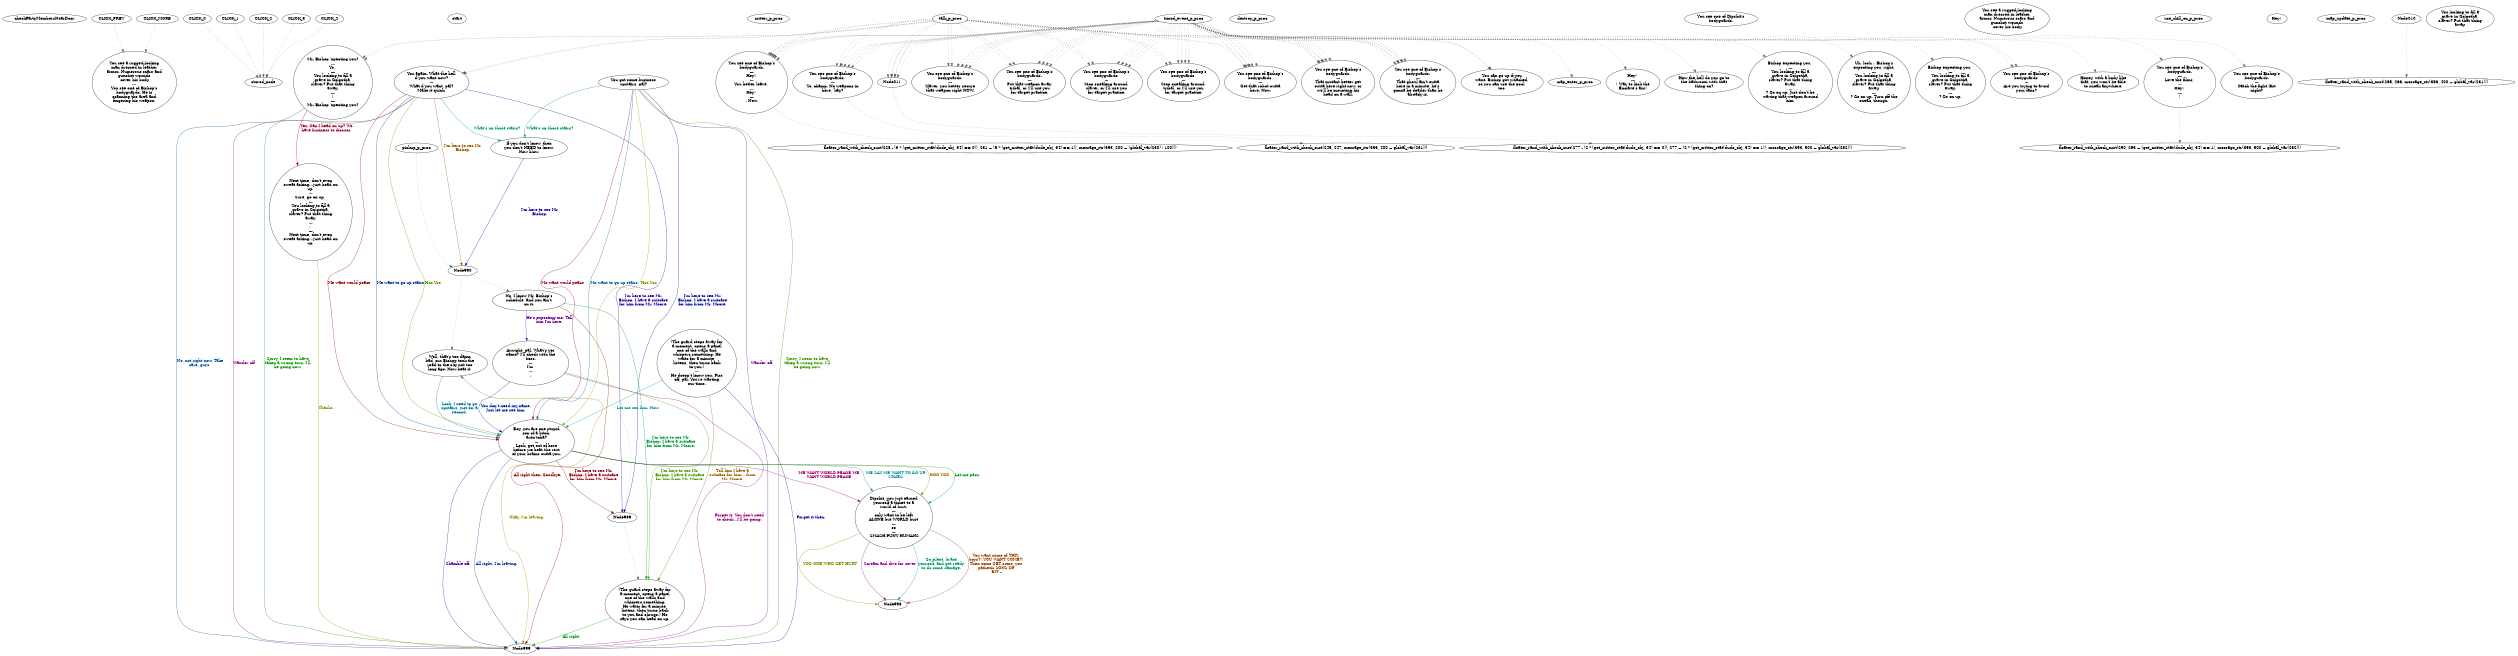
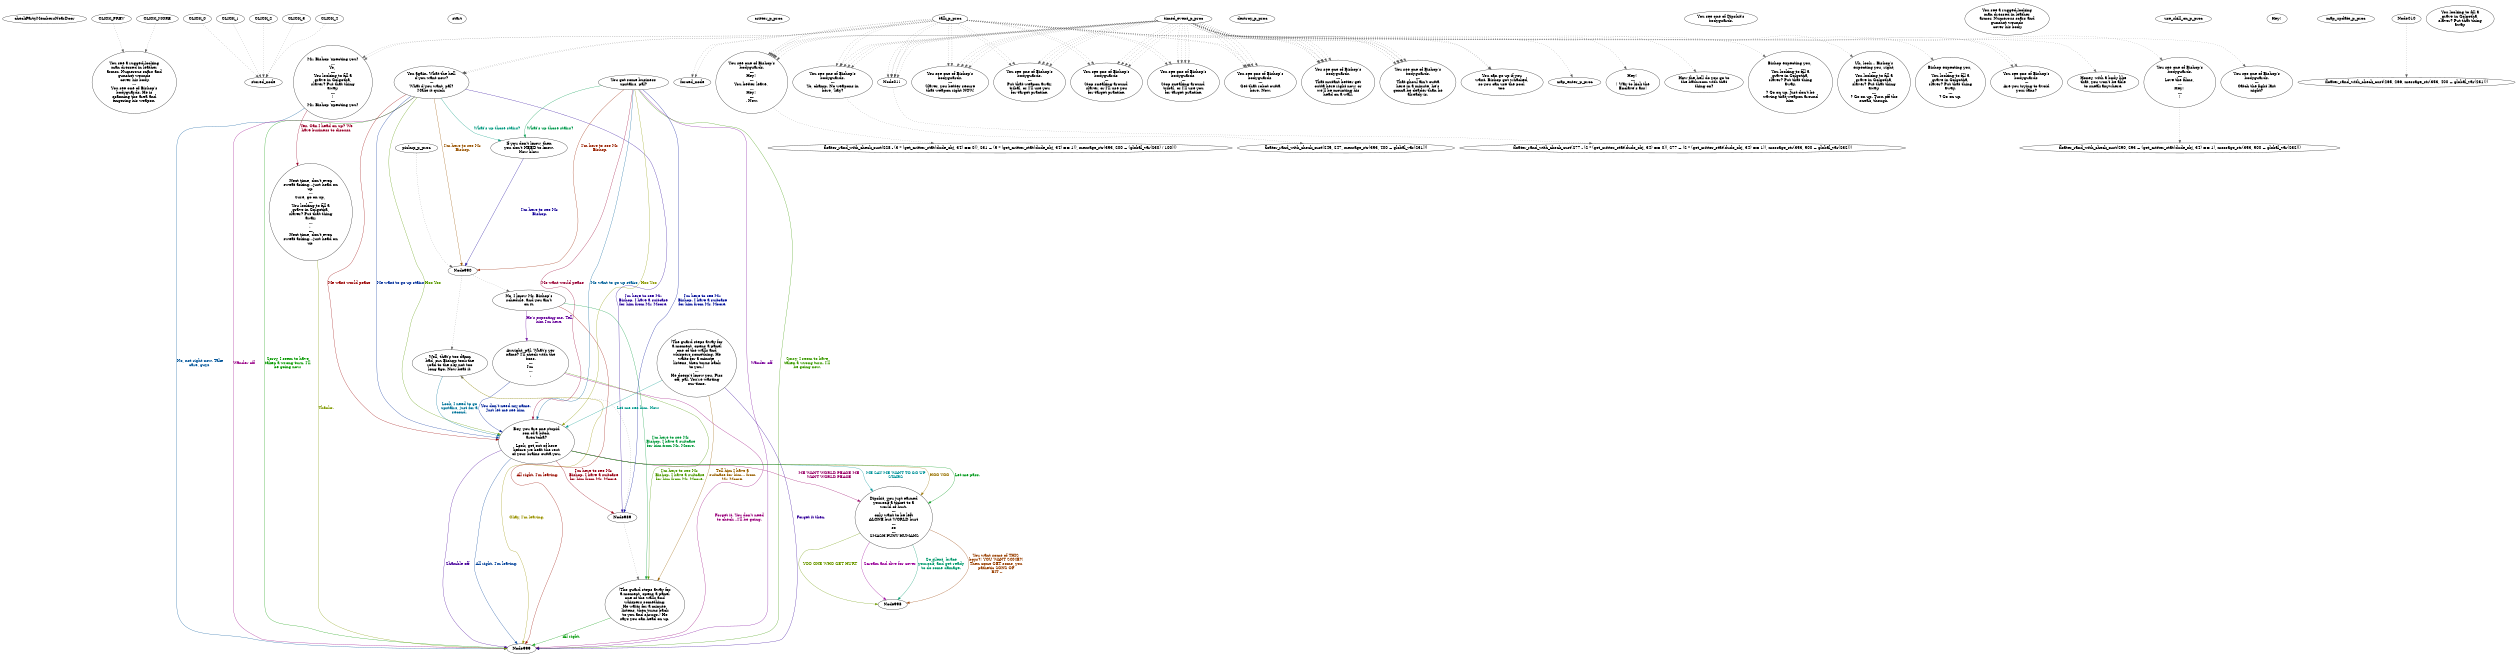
none -> (692, 82)
none -> (577, 209)
(538, 475) -> (538, 475)
